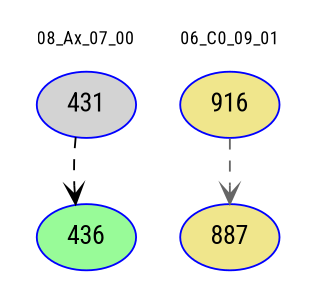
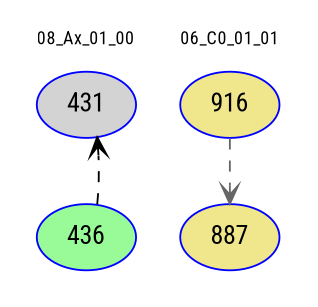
(86, 40) -> (86, 40)
(231, 40) -> (231, 40)
(74, 161) -> (99, 180)
